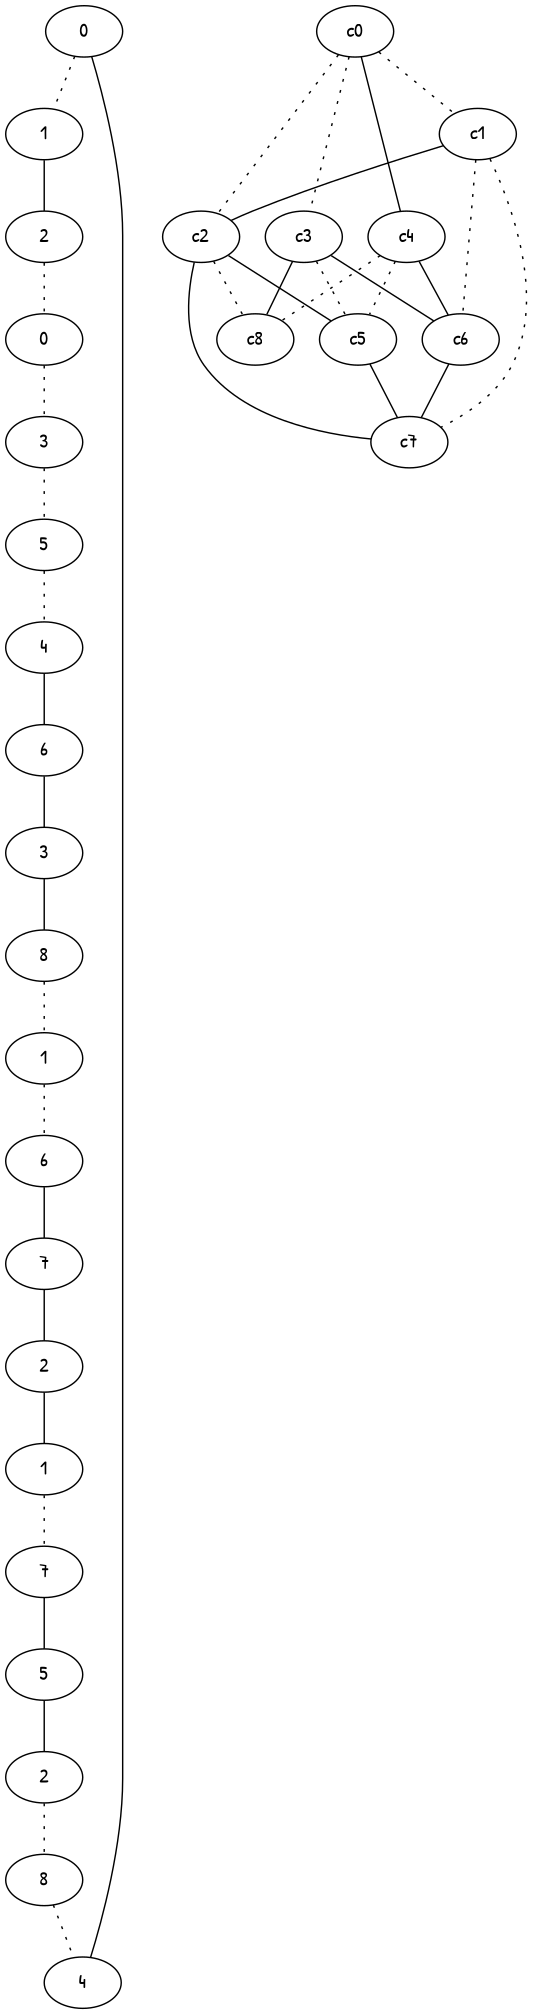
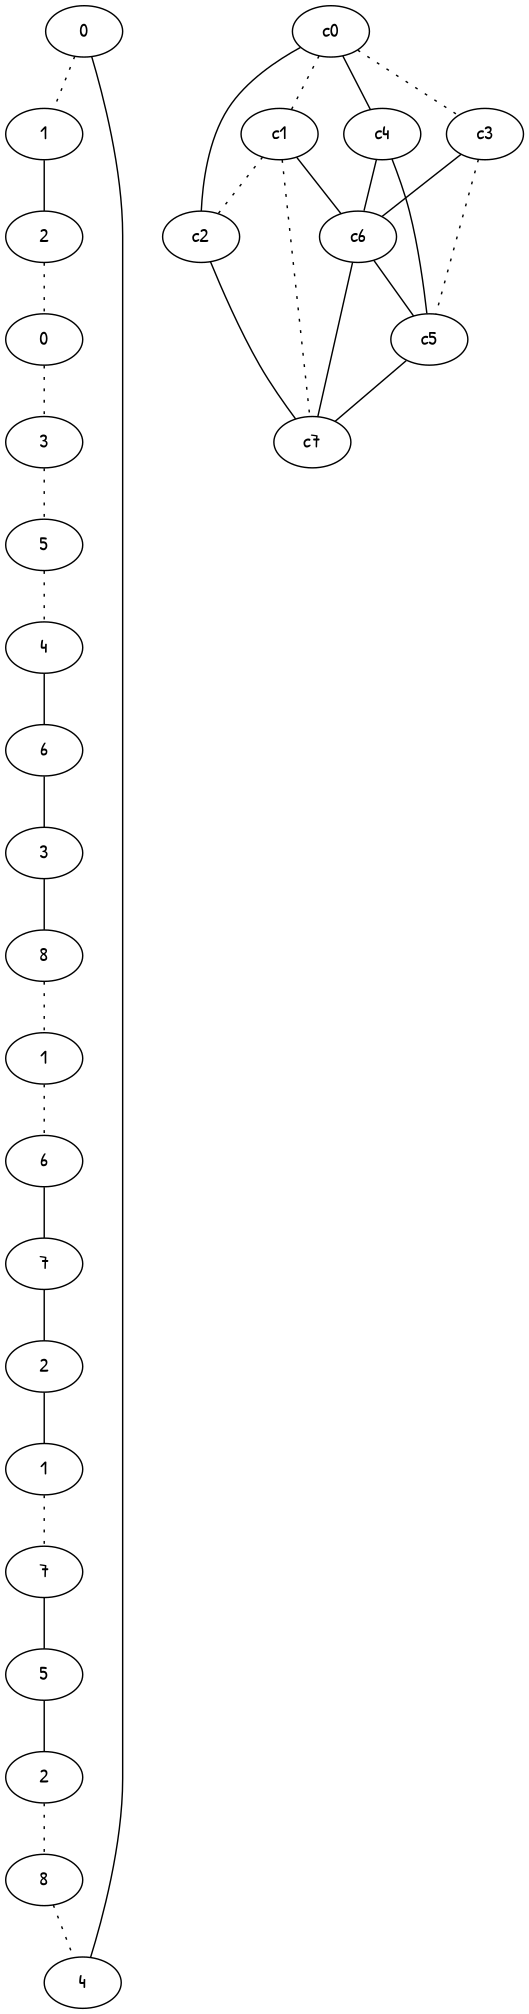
(278, 134) -> (225, 113)
(336, 180) -> (240, 185)
(469, 237) -> (319, 185)
(386, 280) -> (415, 235)
(272, 283) -> (394, 288)
(255, 339) -> none
